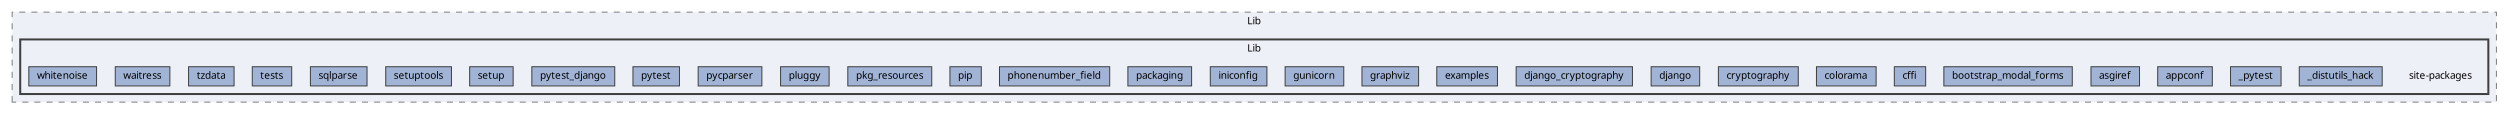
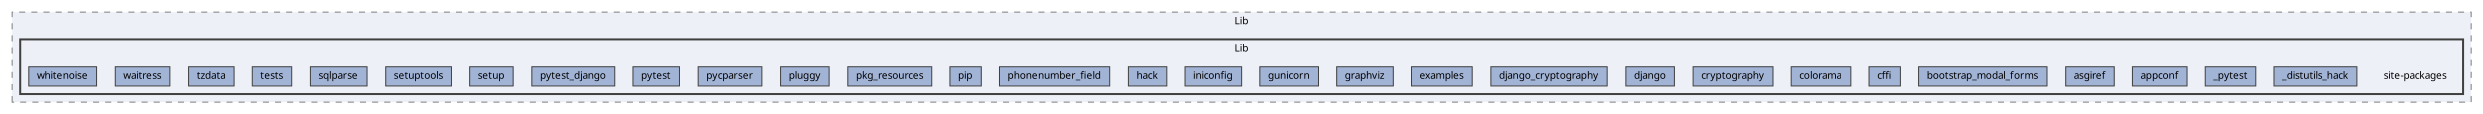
(1160, 76) -> (1148, 76)
